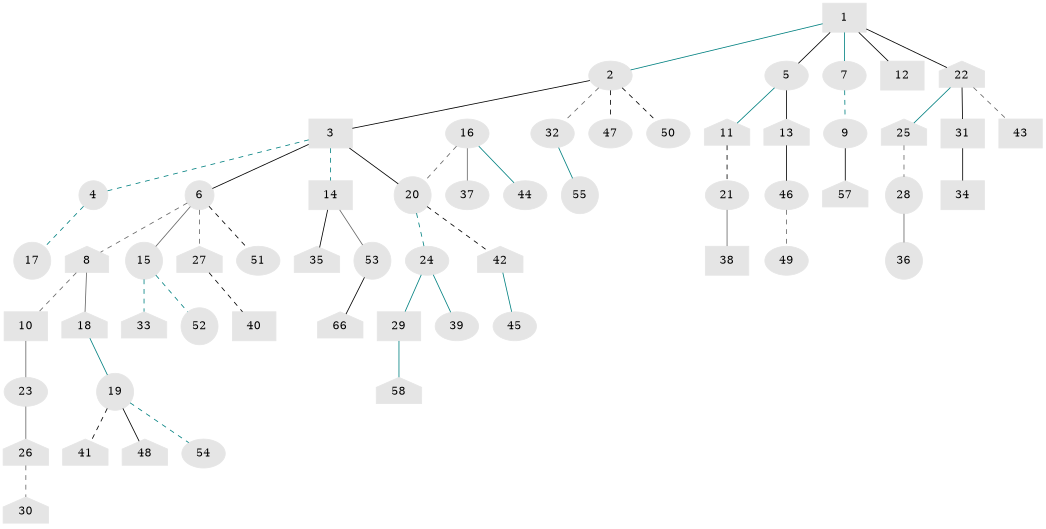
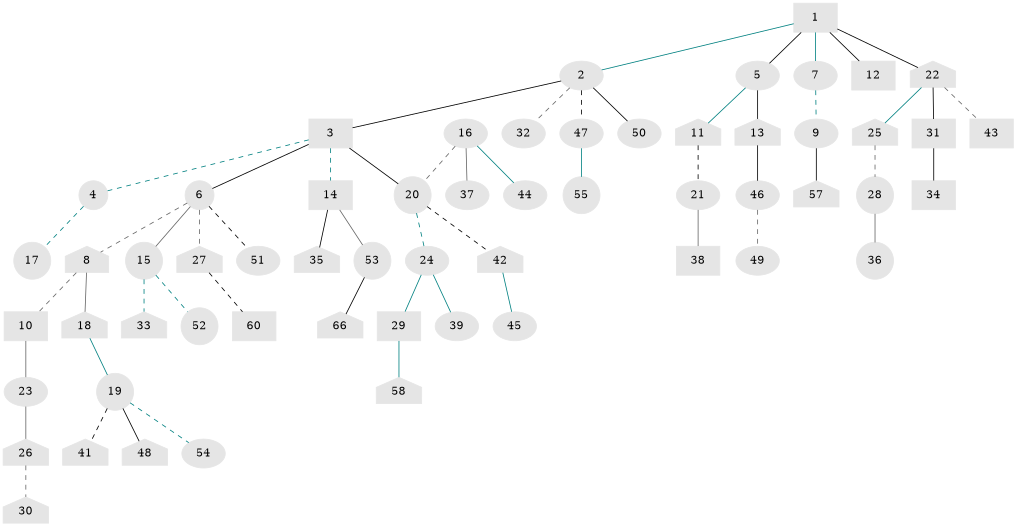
(639, 104) -> (610, 104)
(566, 163) -> (582, 163)
(254, 326) -> (254, 326)
